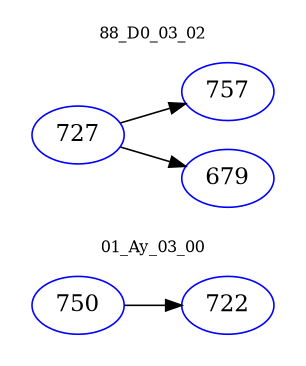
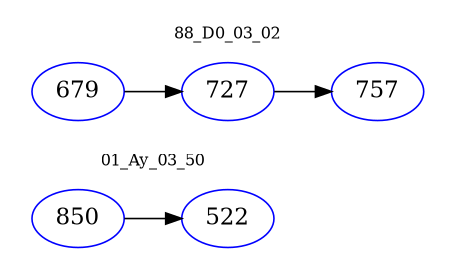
(145, 154) -> (145, 92)
(153, 248) -> (153, 161)
(78, 305) -> (78, 219)
(228, 305) -> (228, 219)
